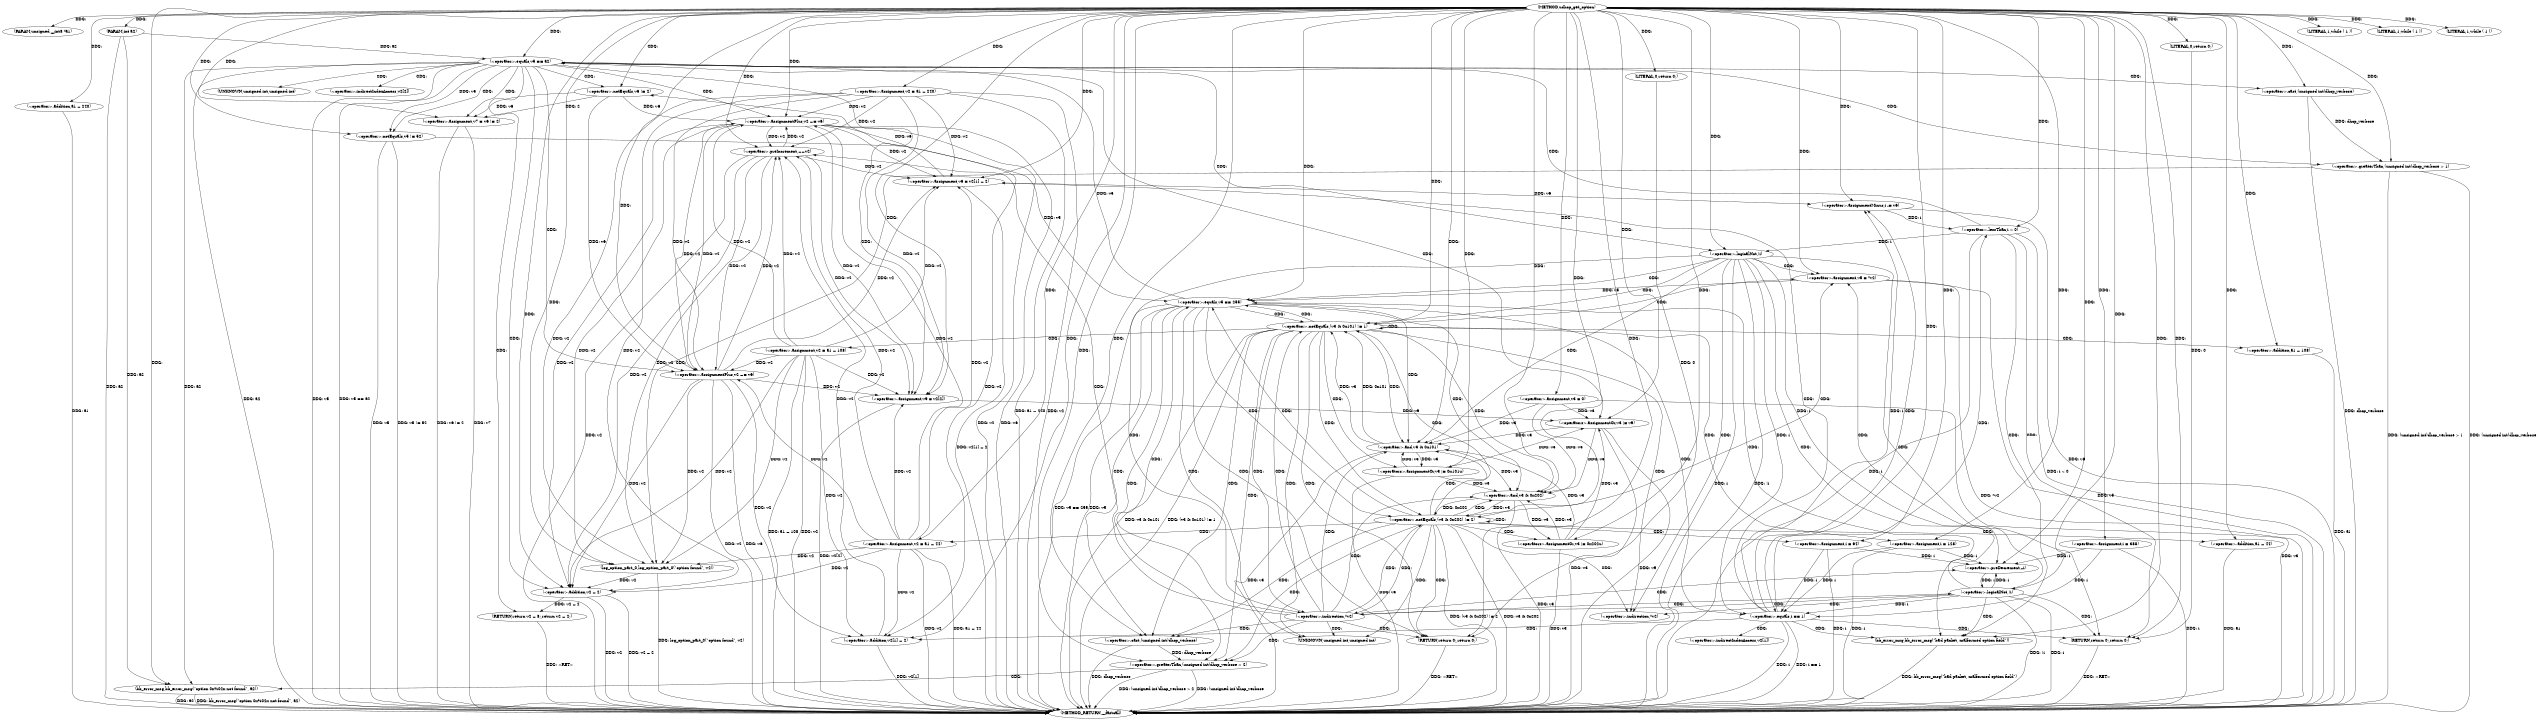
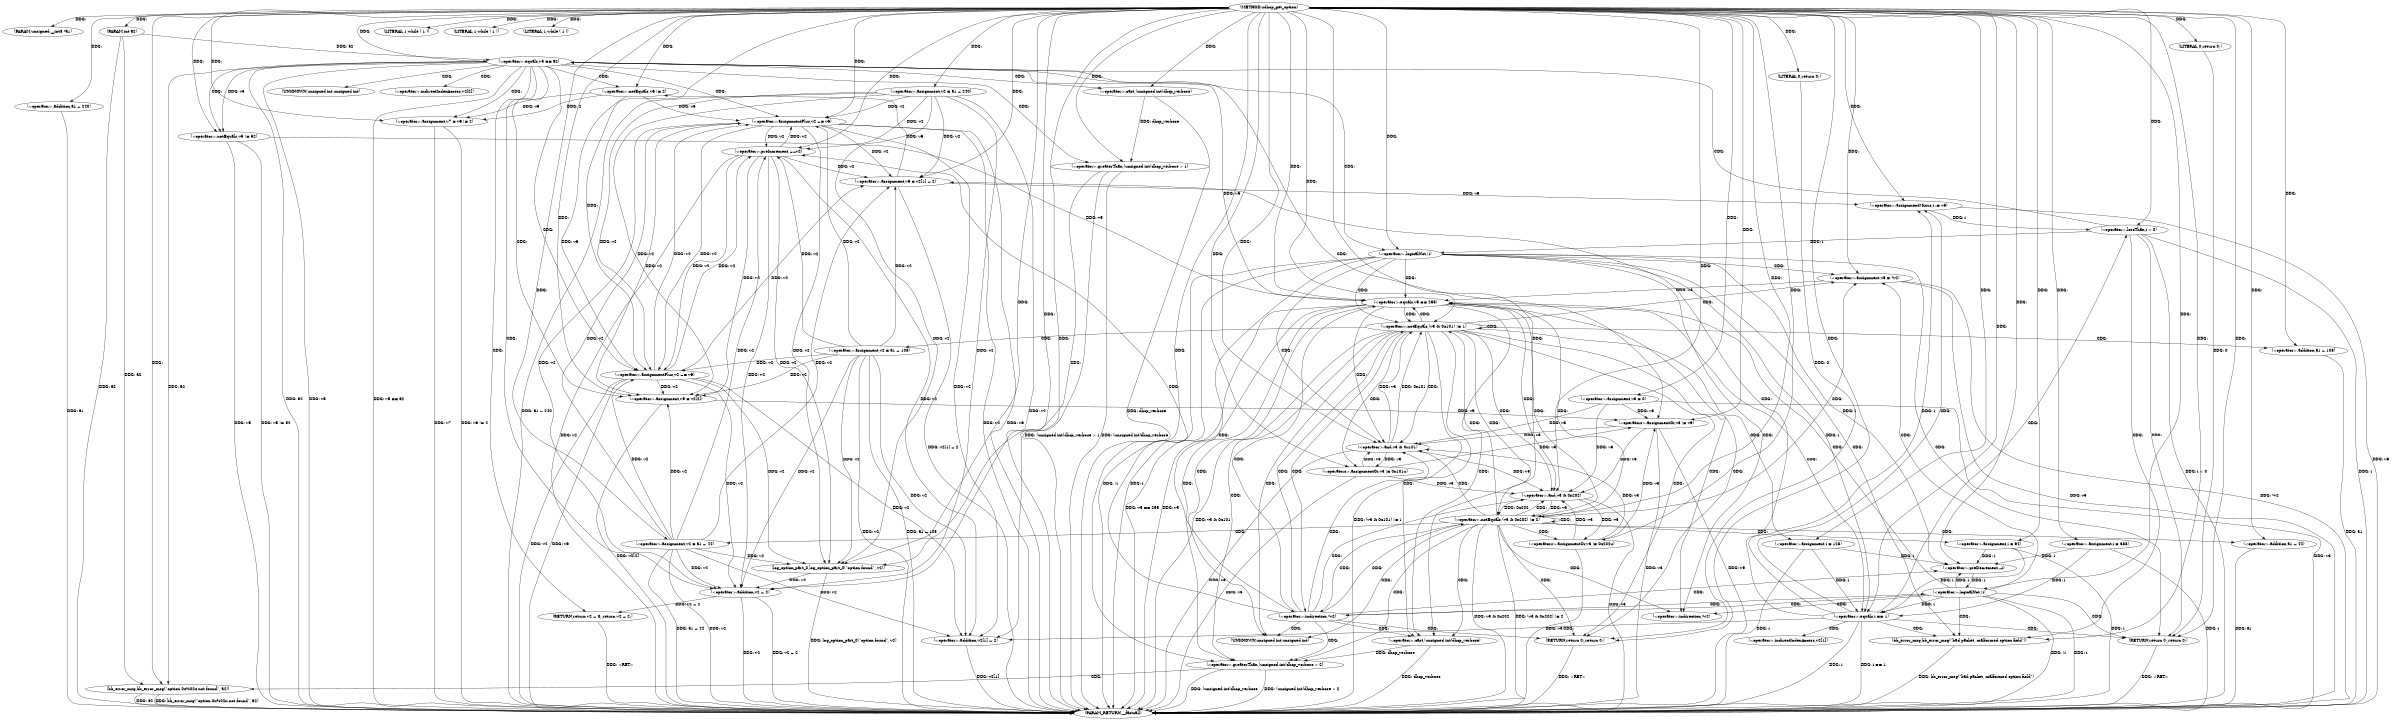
(653, 47) -> (669, 47)
(837, 405) -> (925, 386)
(1091, 713) -> (1113, 713)
